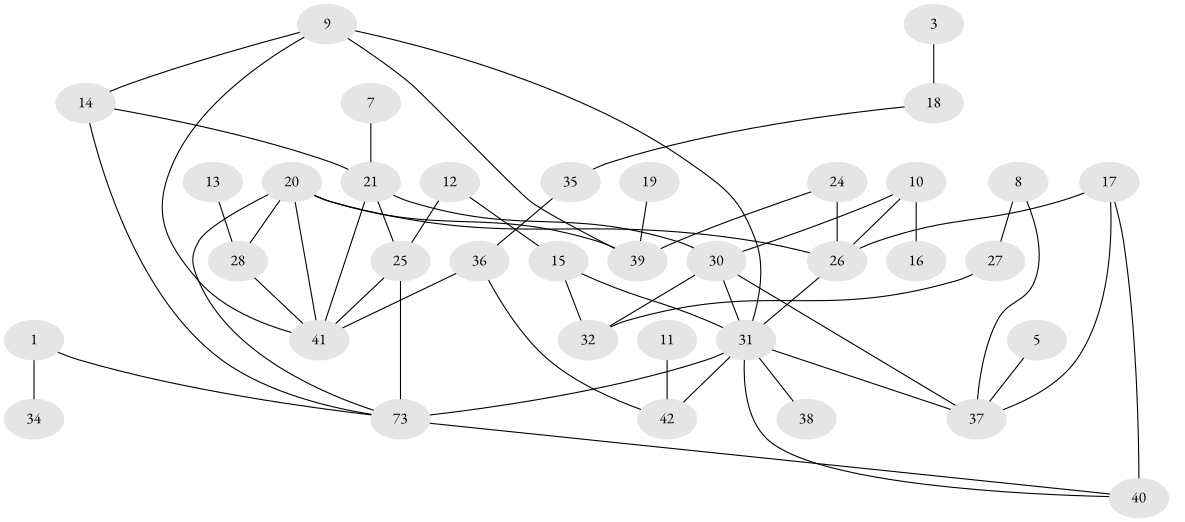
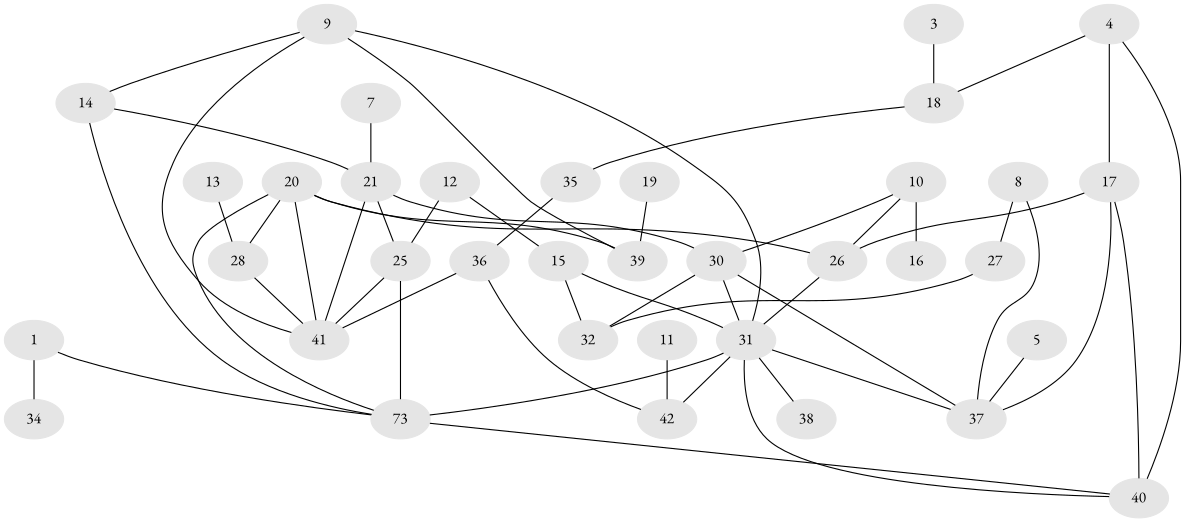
none -> (1109, 24)
(837, 182) -> none
